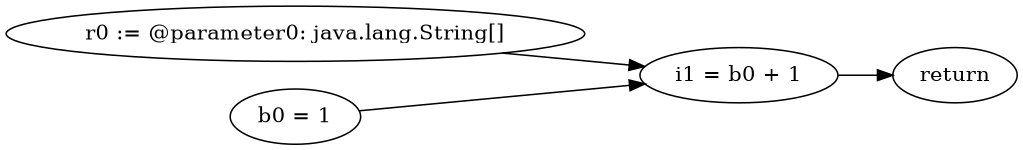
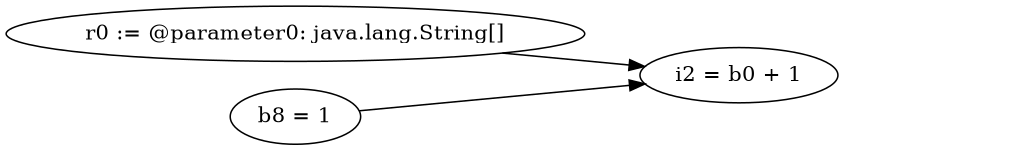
(739, 75) -> (739, 75)
(955, 75) -> none
(295, 117) -> (295, 117)
